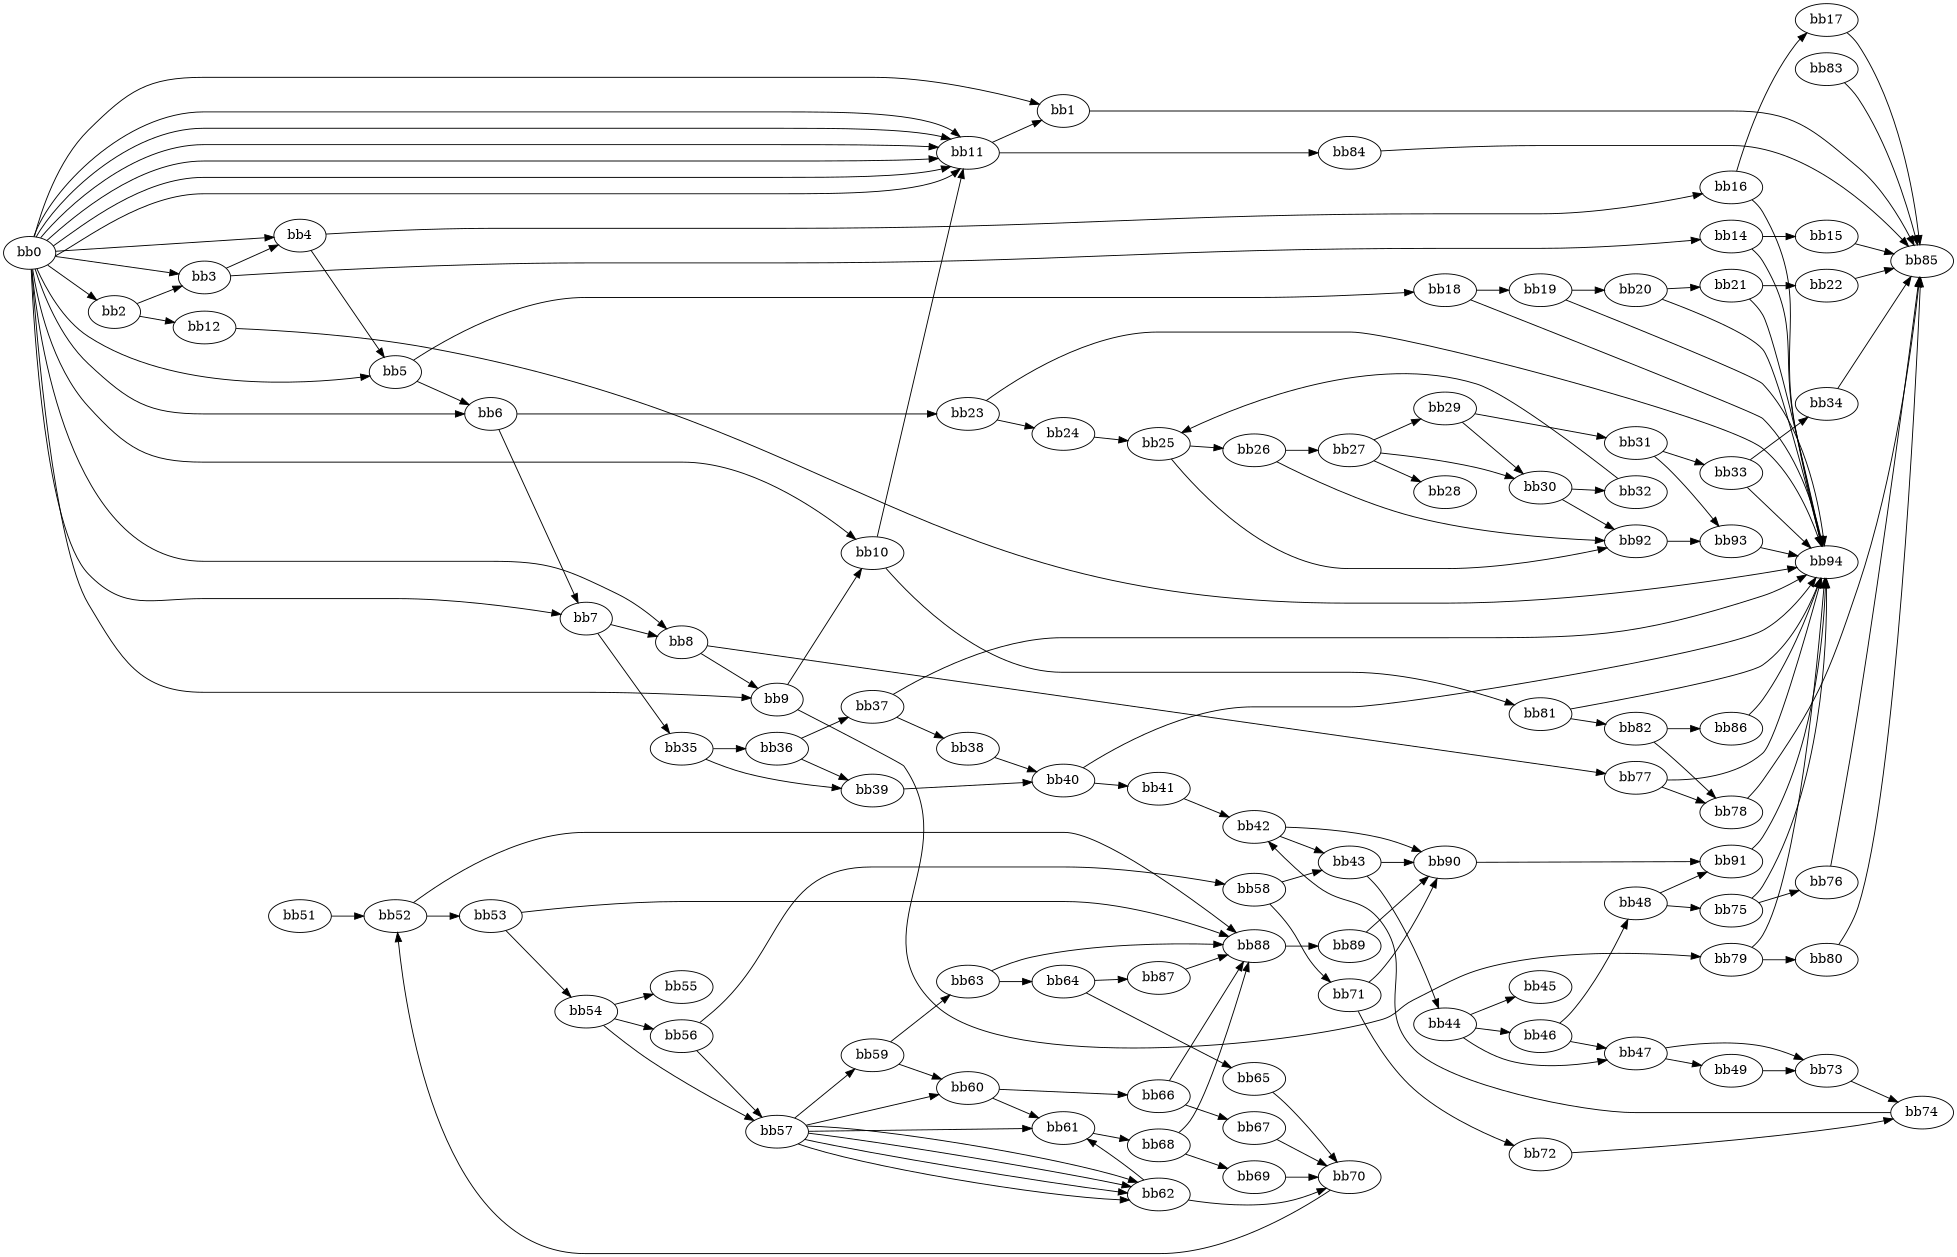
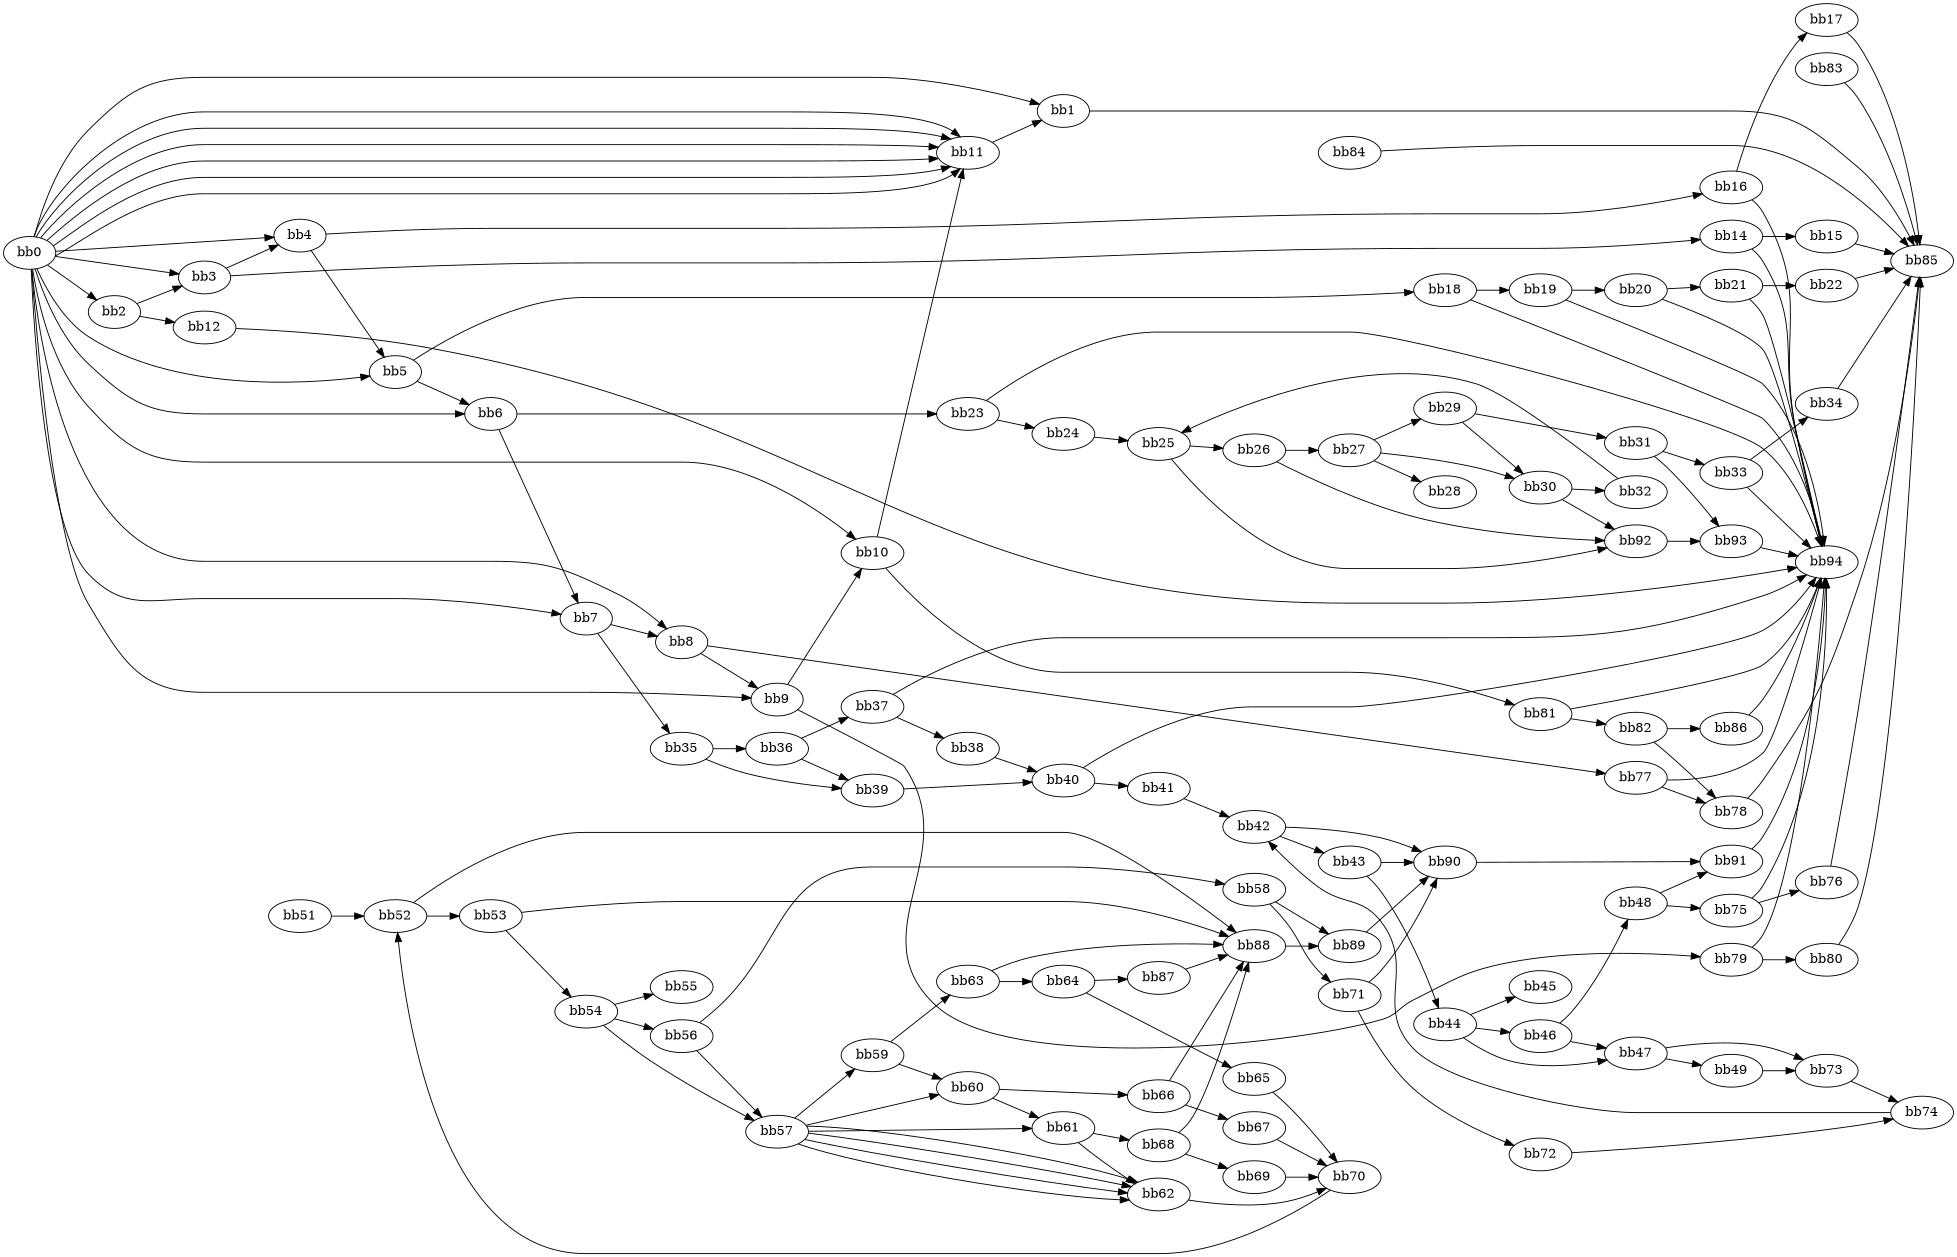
(1154, 153) -> none
(1298, 877) -> (1298, 915)
(1120, 1161) -> (1102, 1161)
